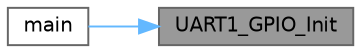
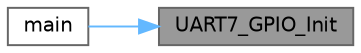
(256, 26) -> (256, 26)
